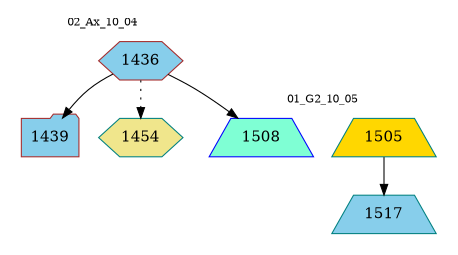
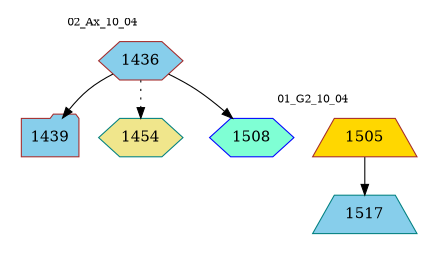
(323, 100) -> (313, 100)
(261, 138) -> (252, 138)
(384, 138) -> (365, 138)
